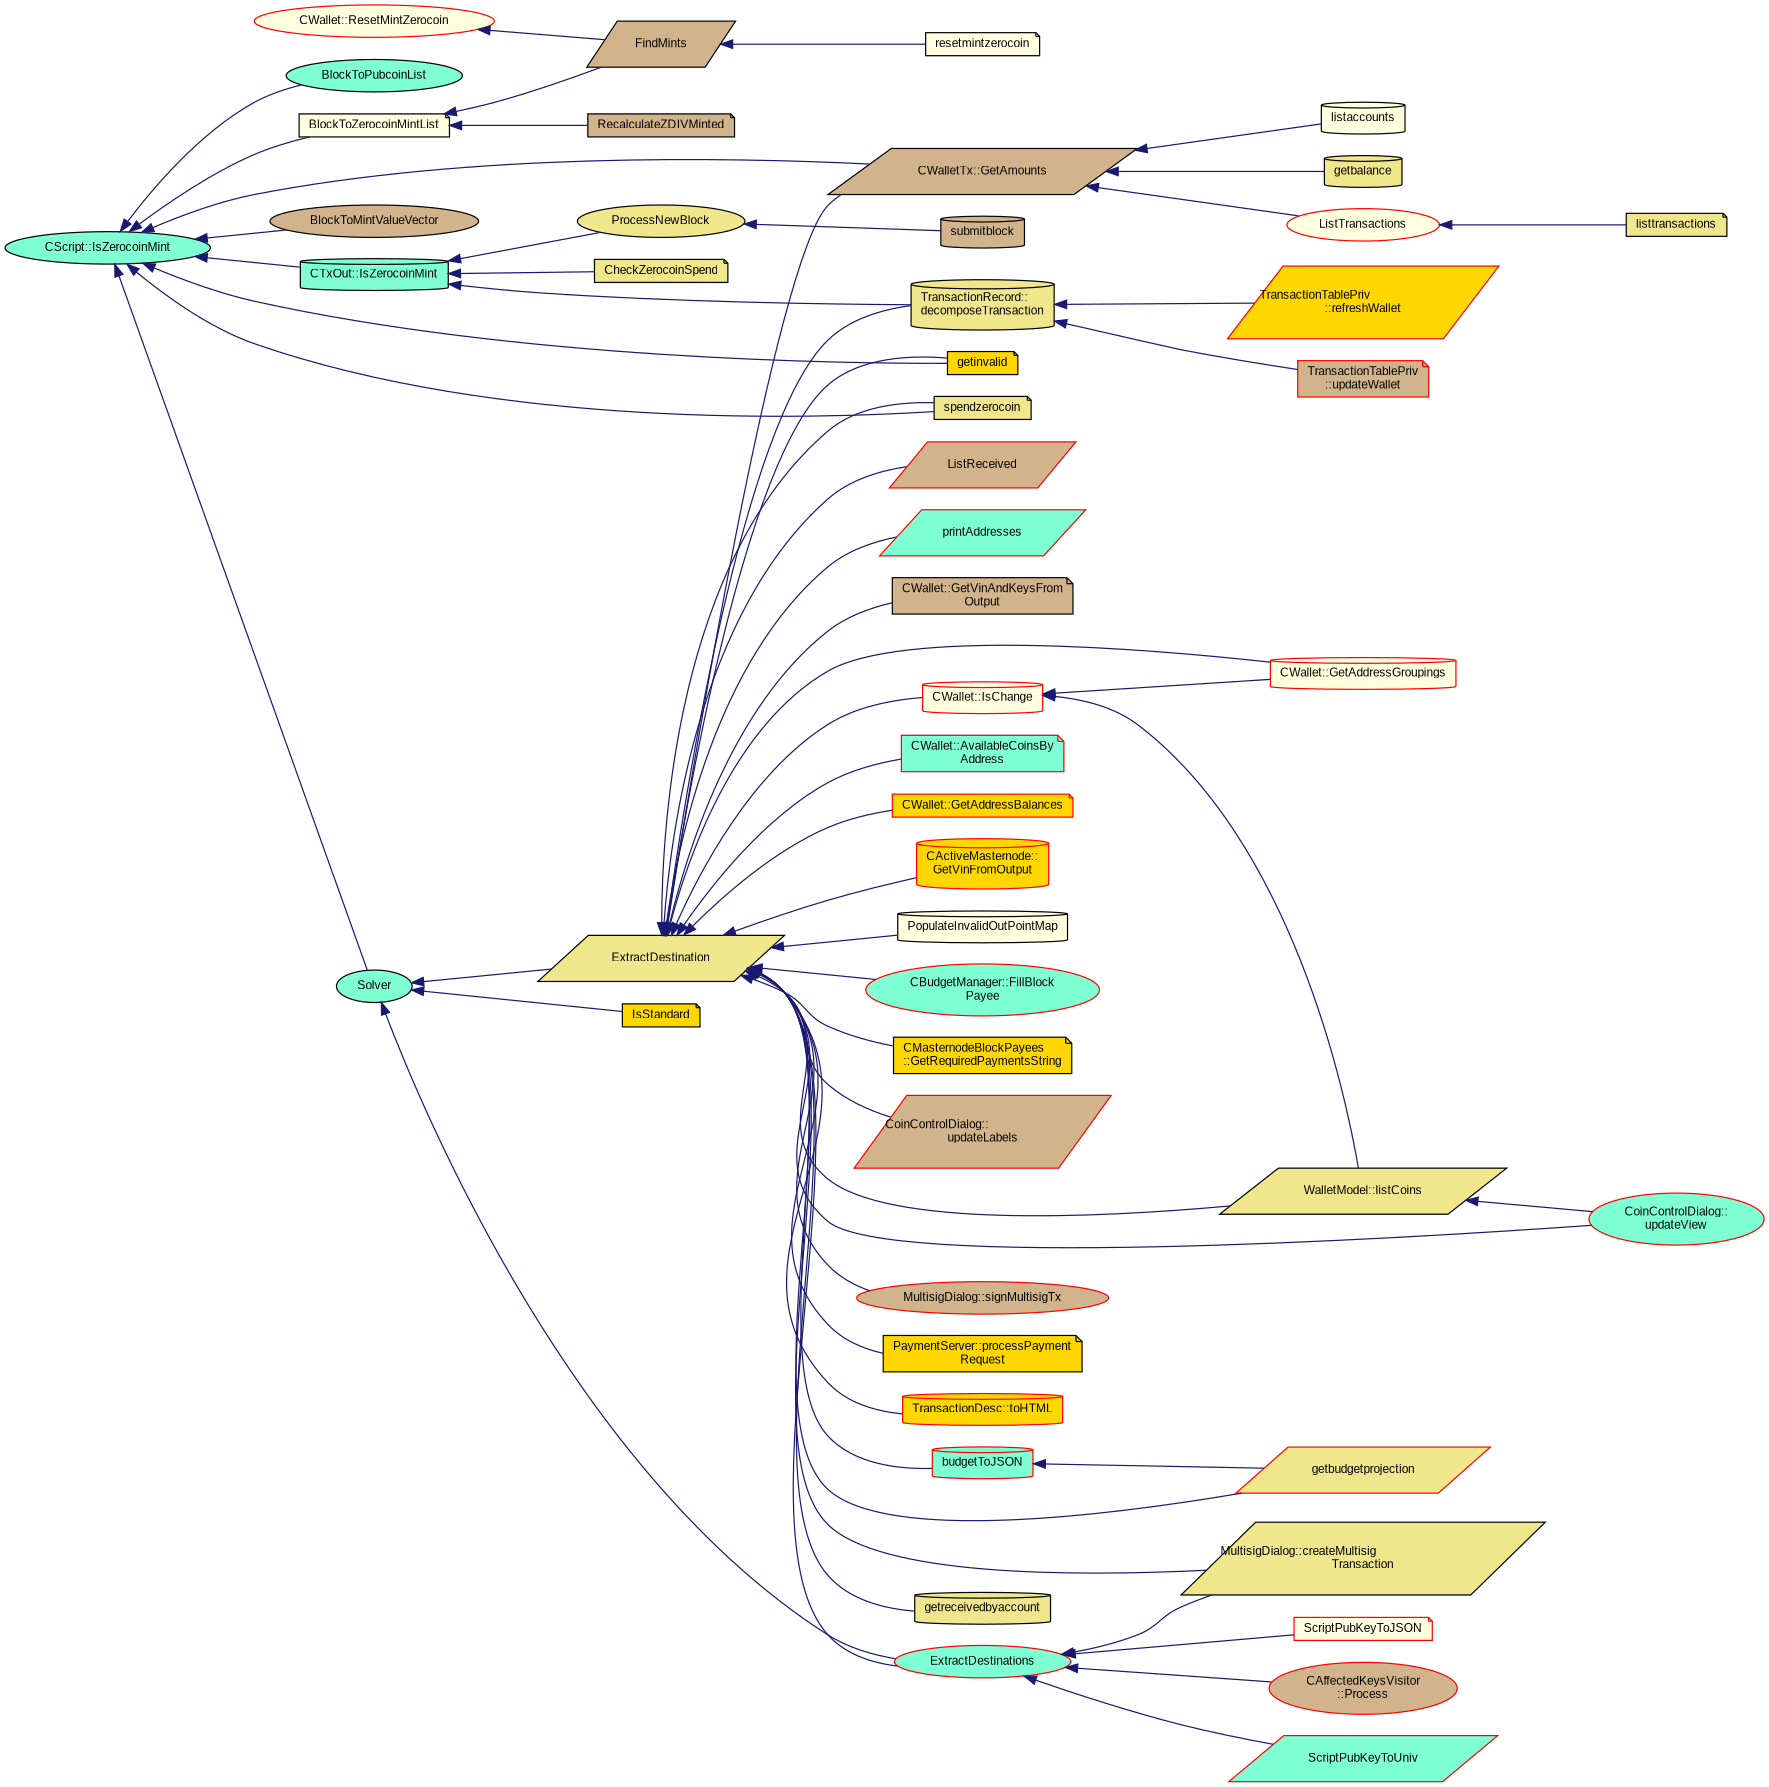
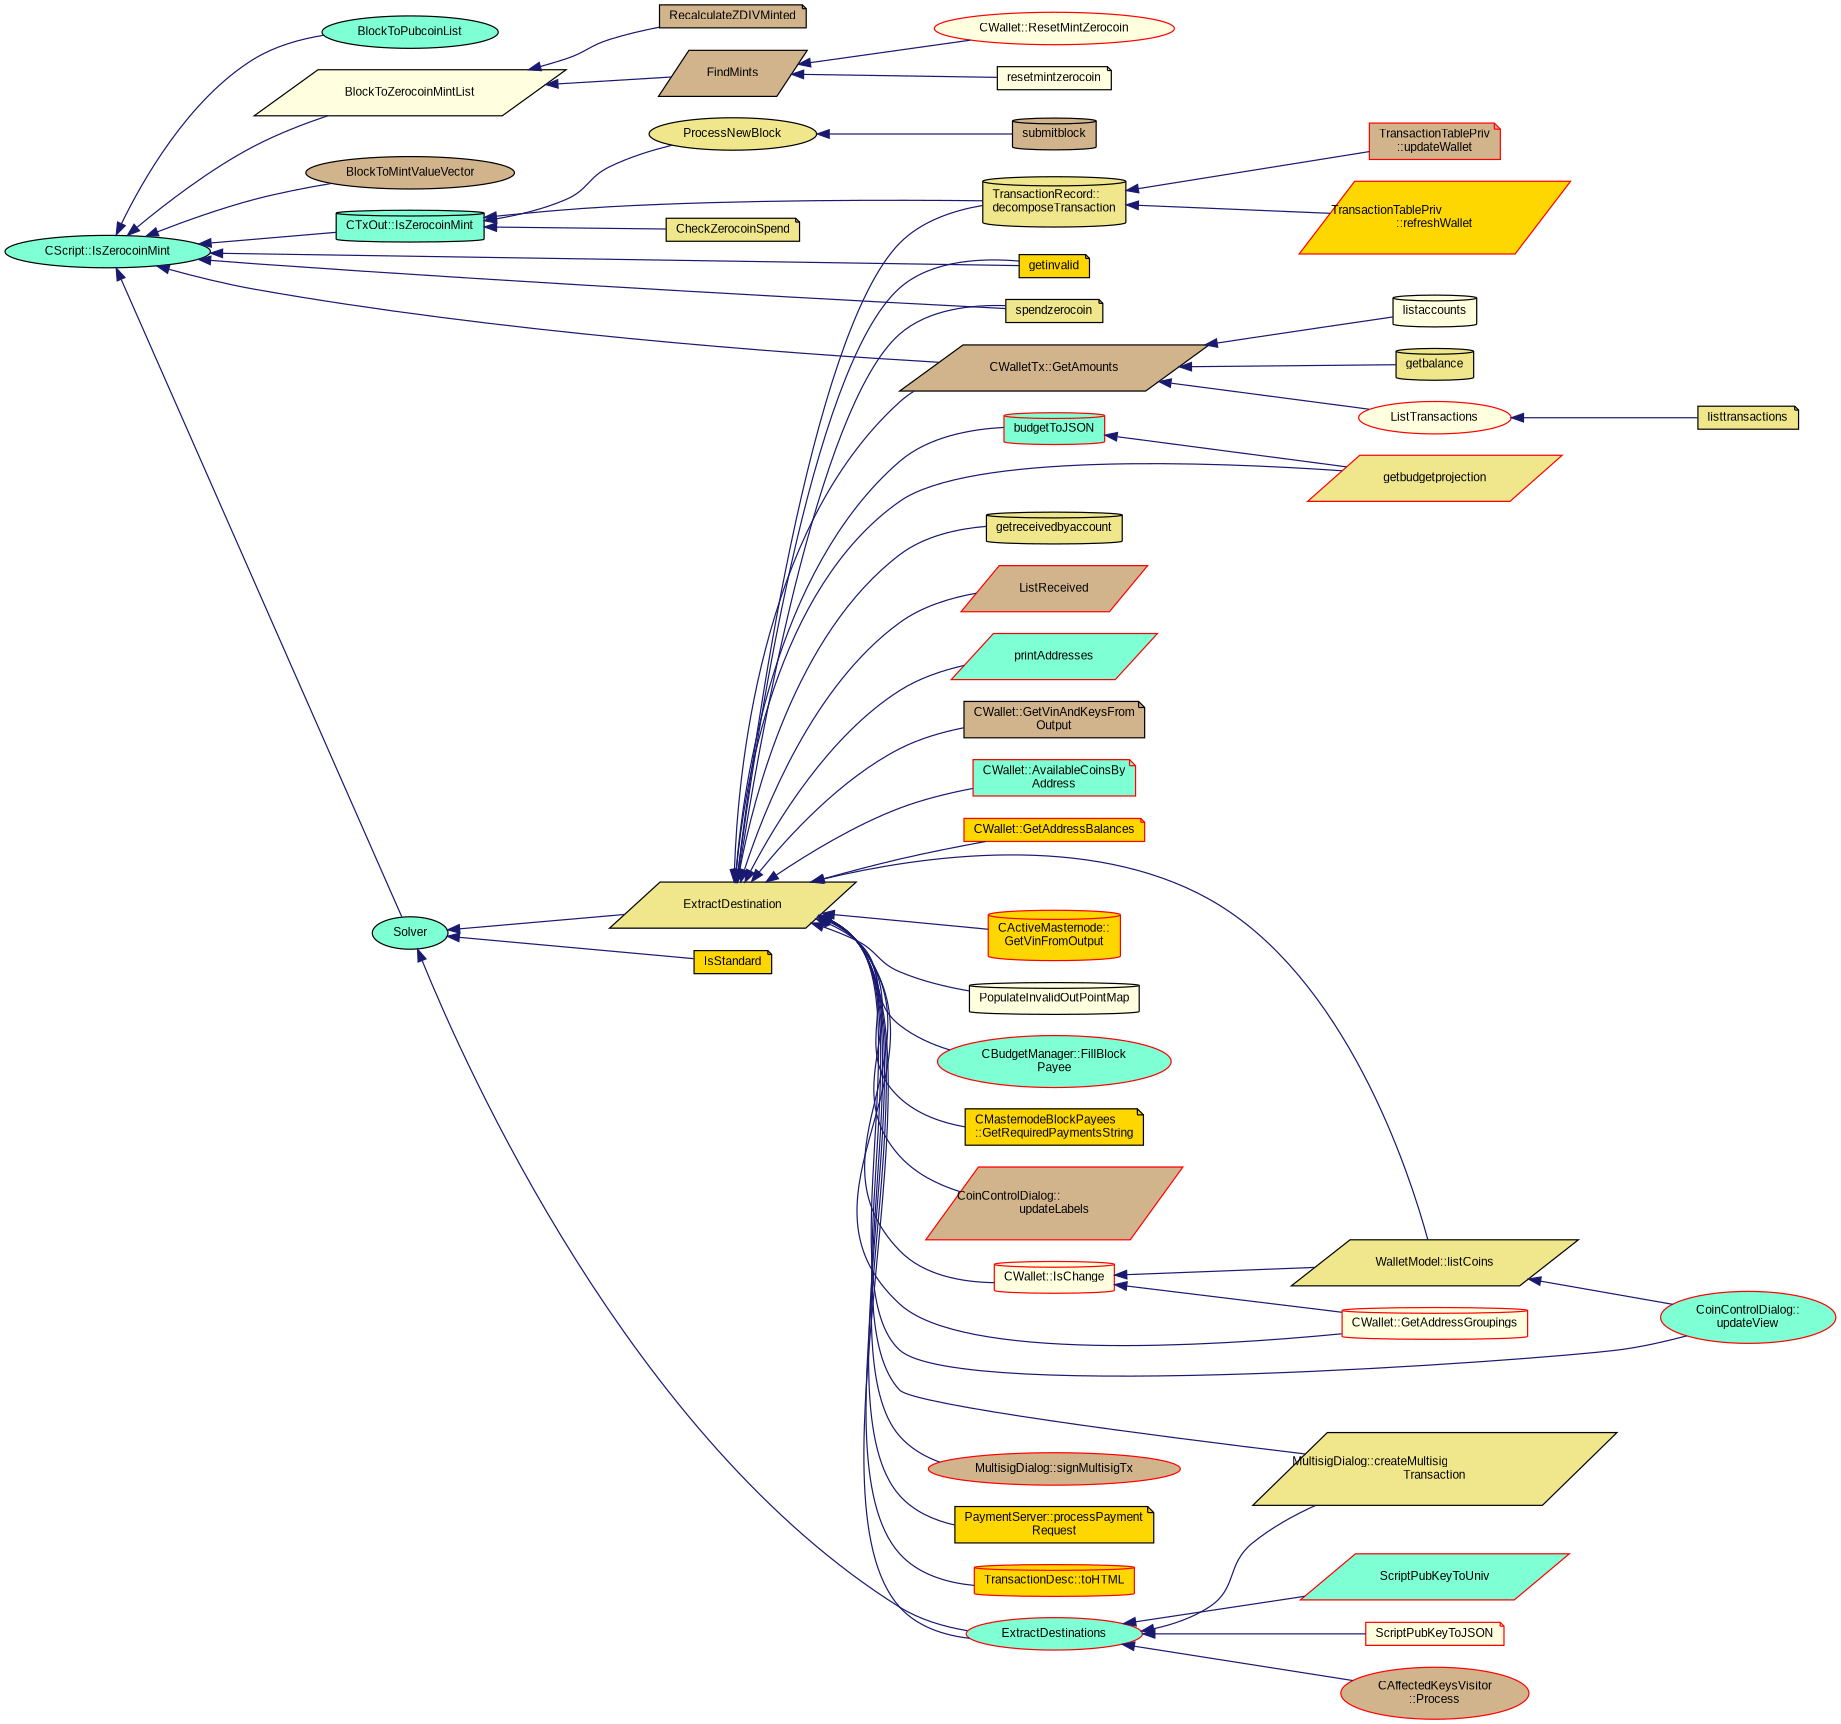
(547, 35) -> (890, 51)
(374, 125) -> (410, 93)
